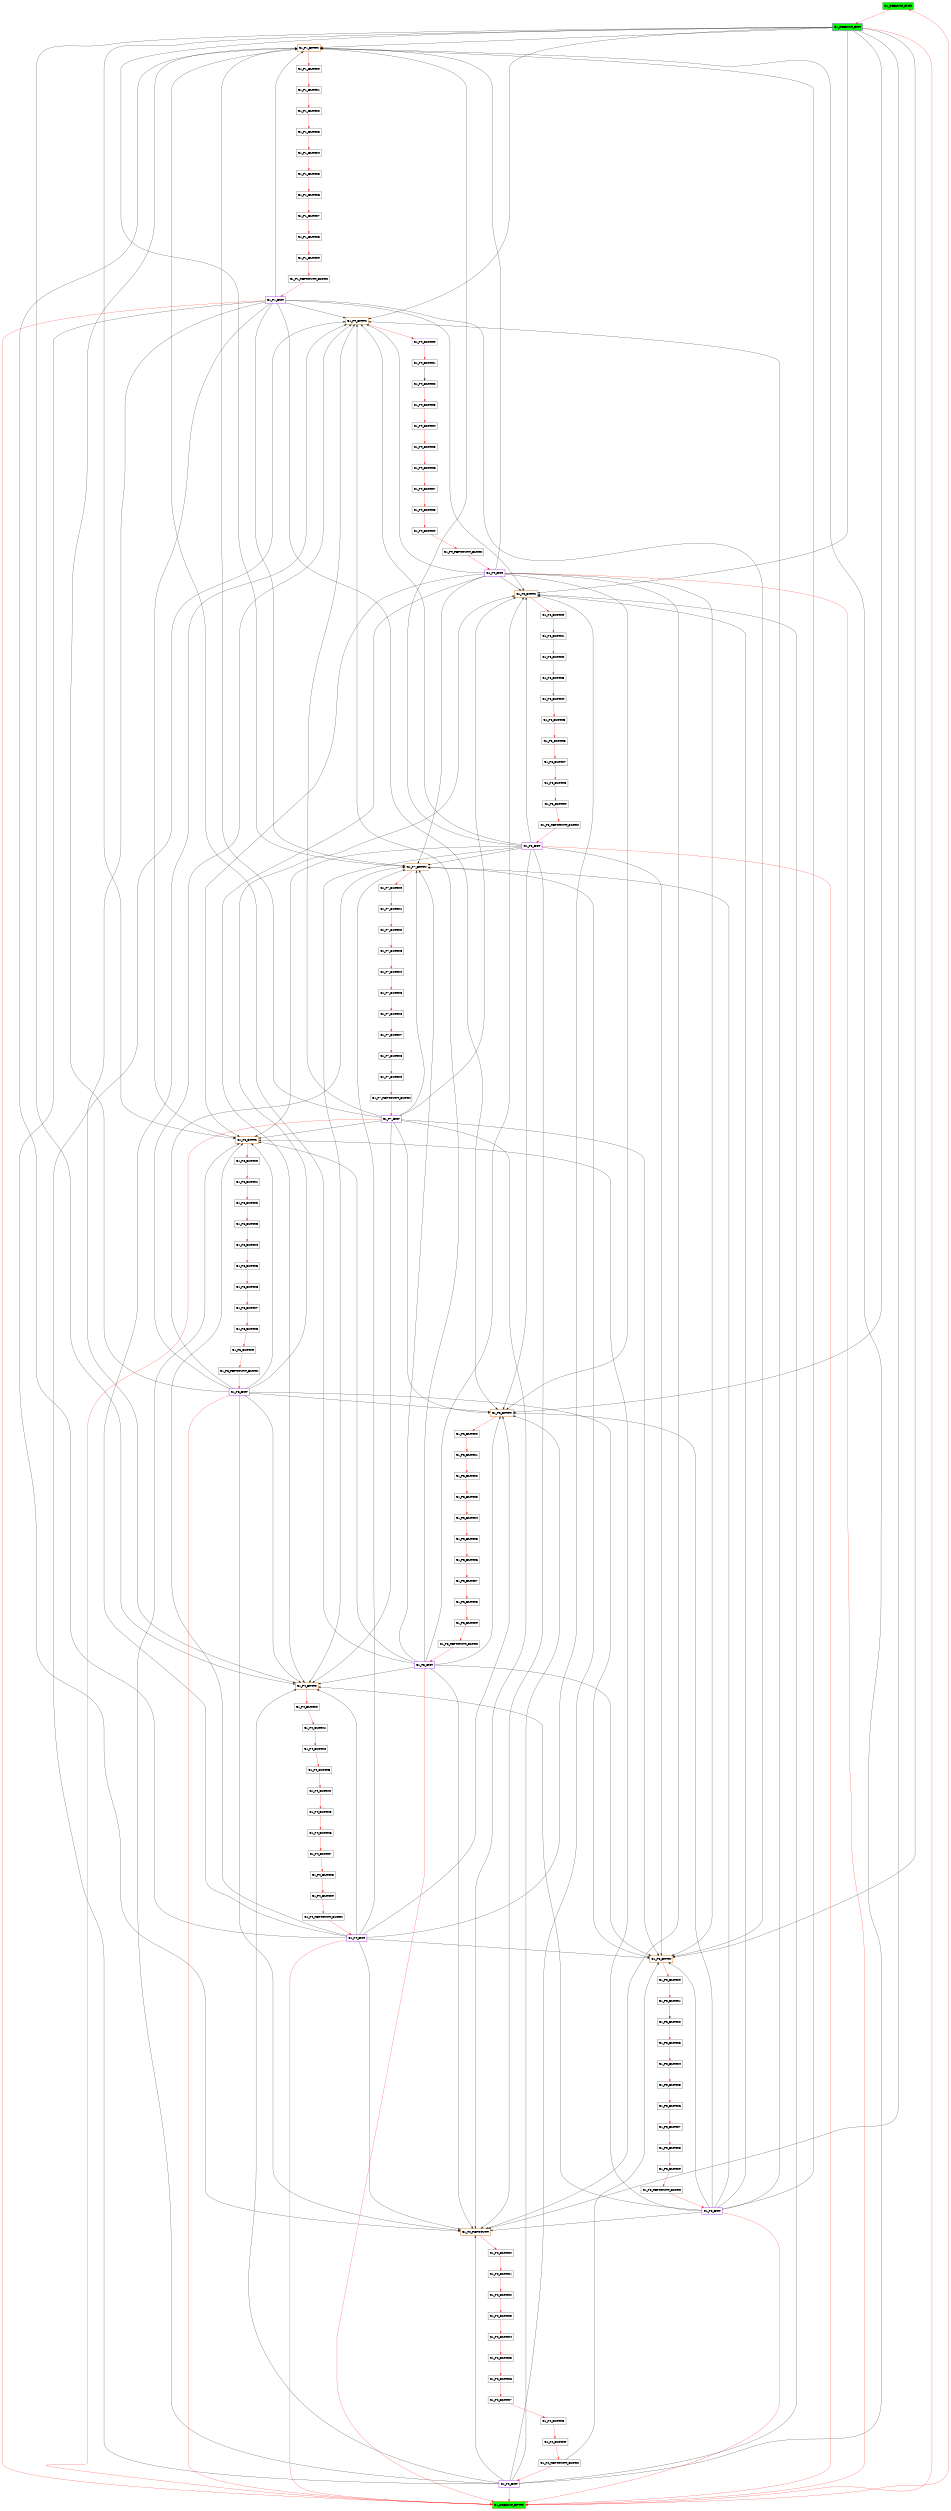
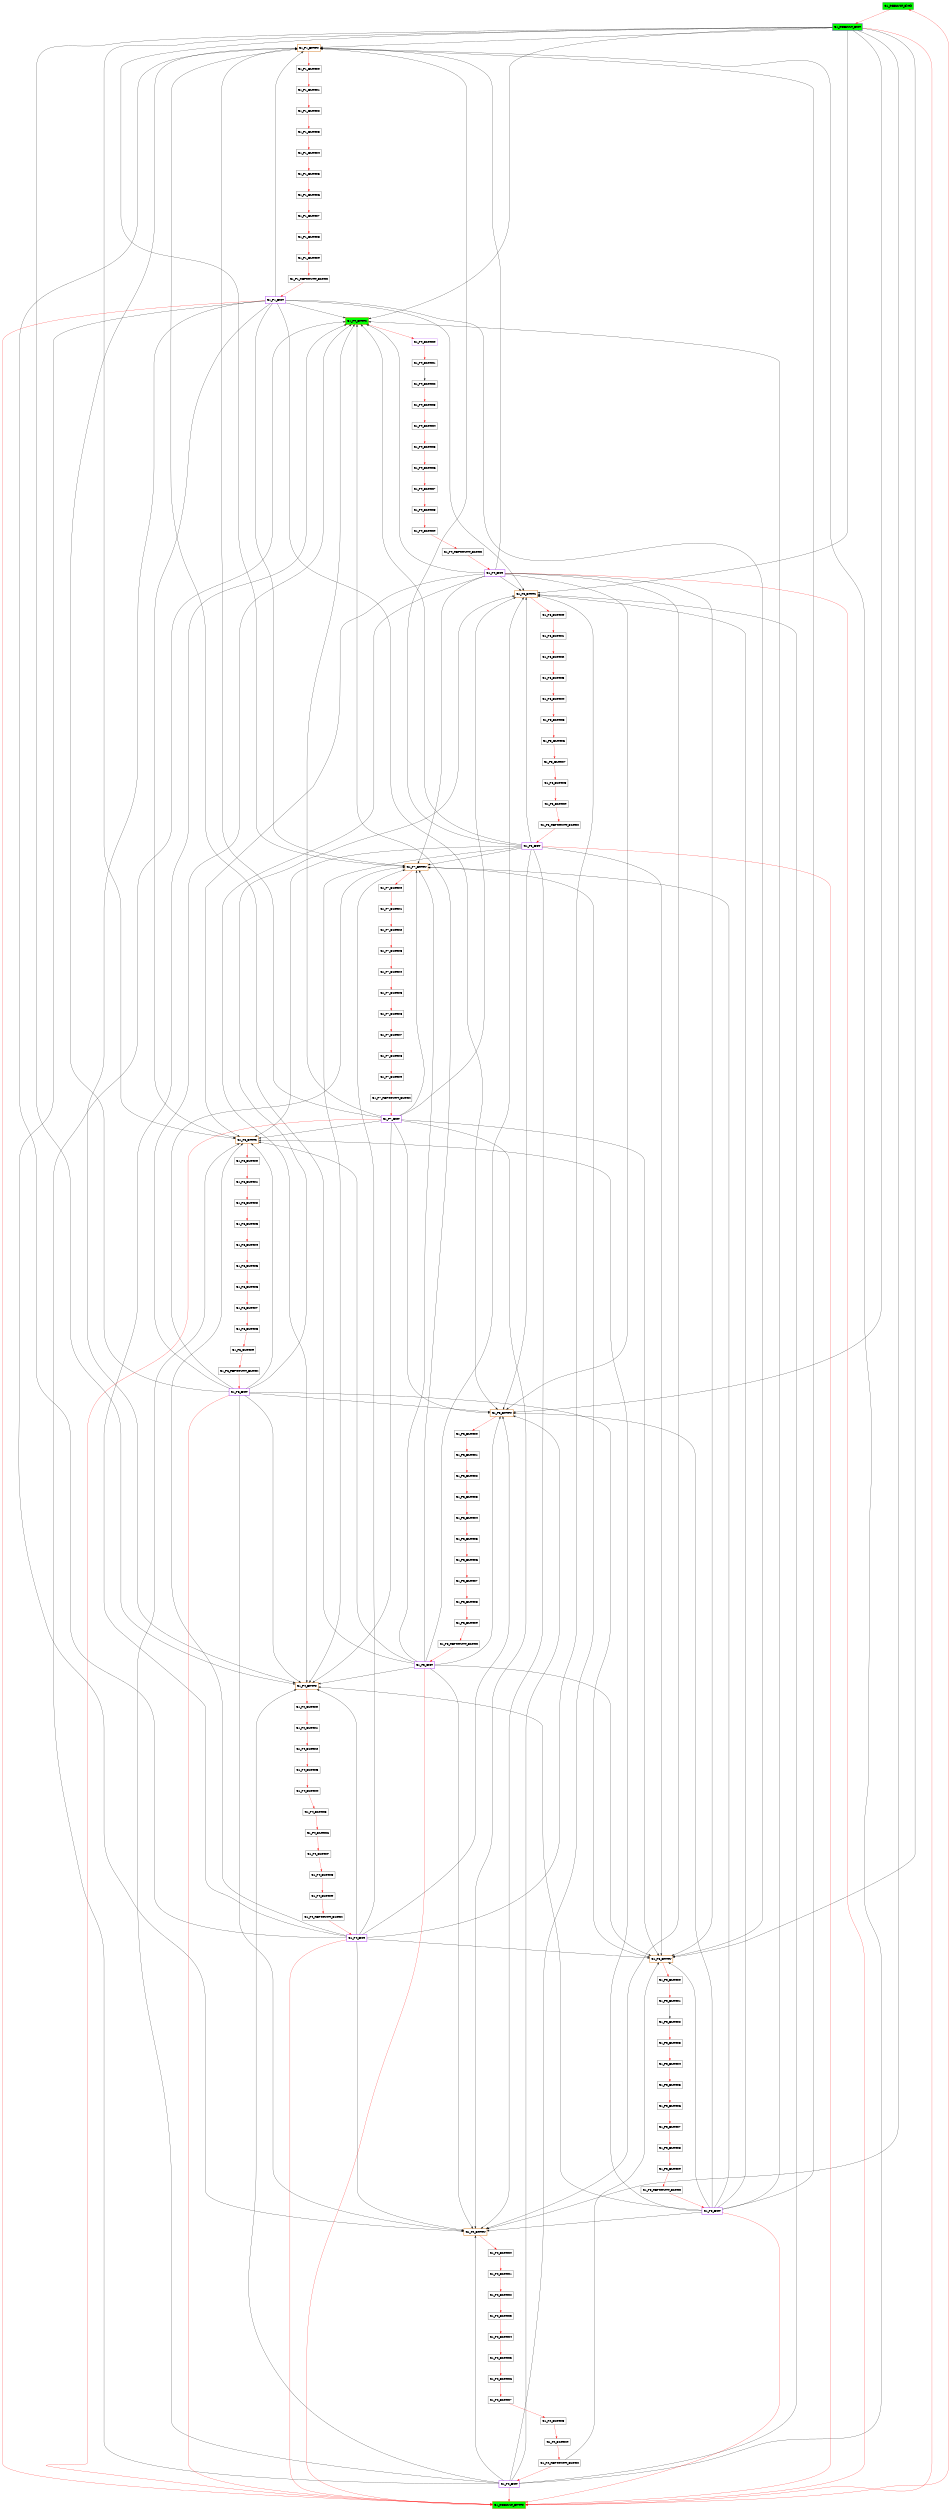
(357, 321) -> (357, 321)
(475, 2232) -> (475, 2232)
